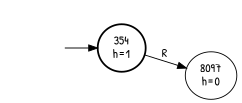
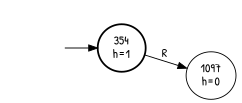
(211, 76) -> (211, 76)
